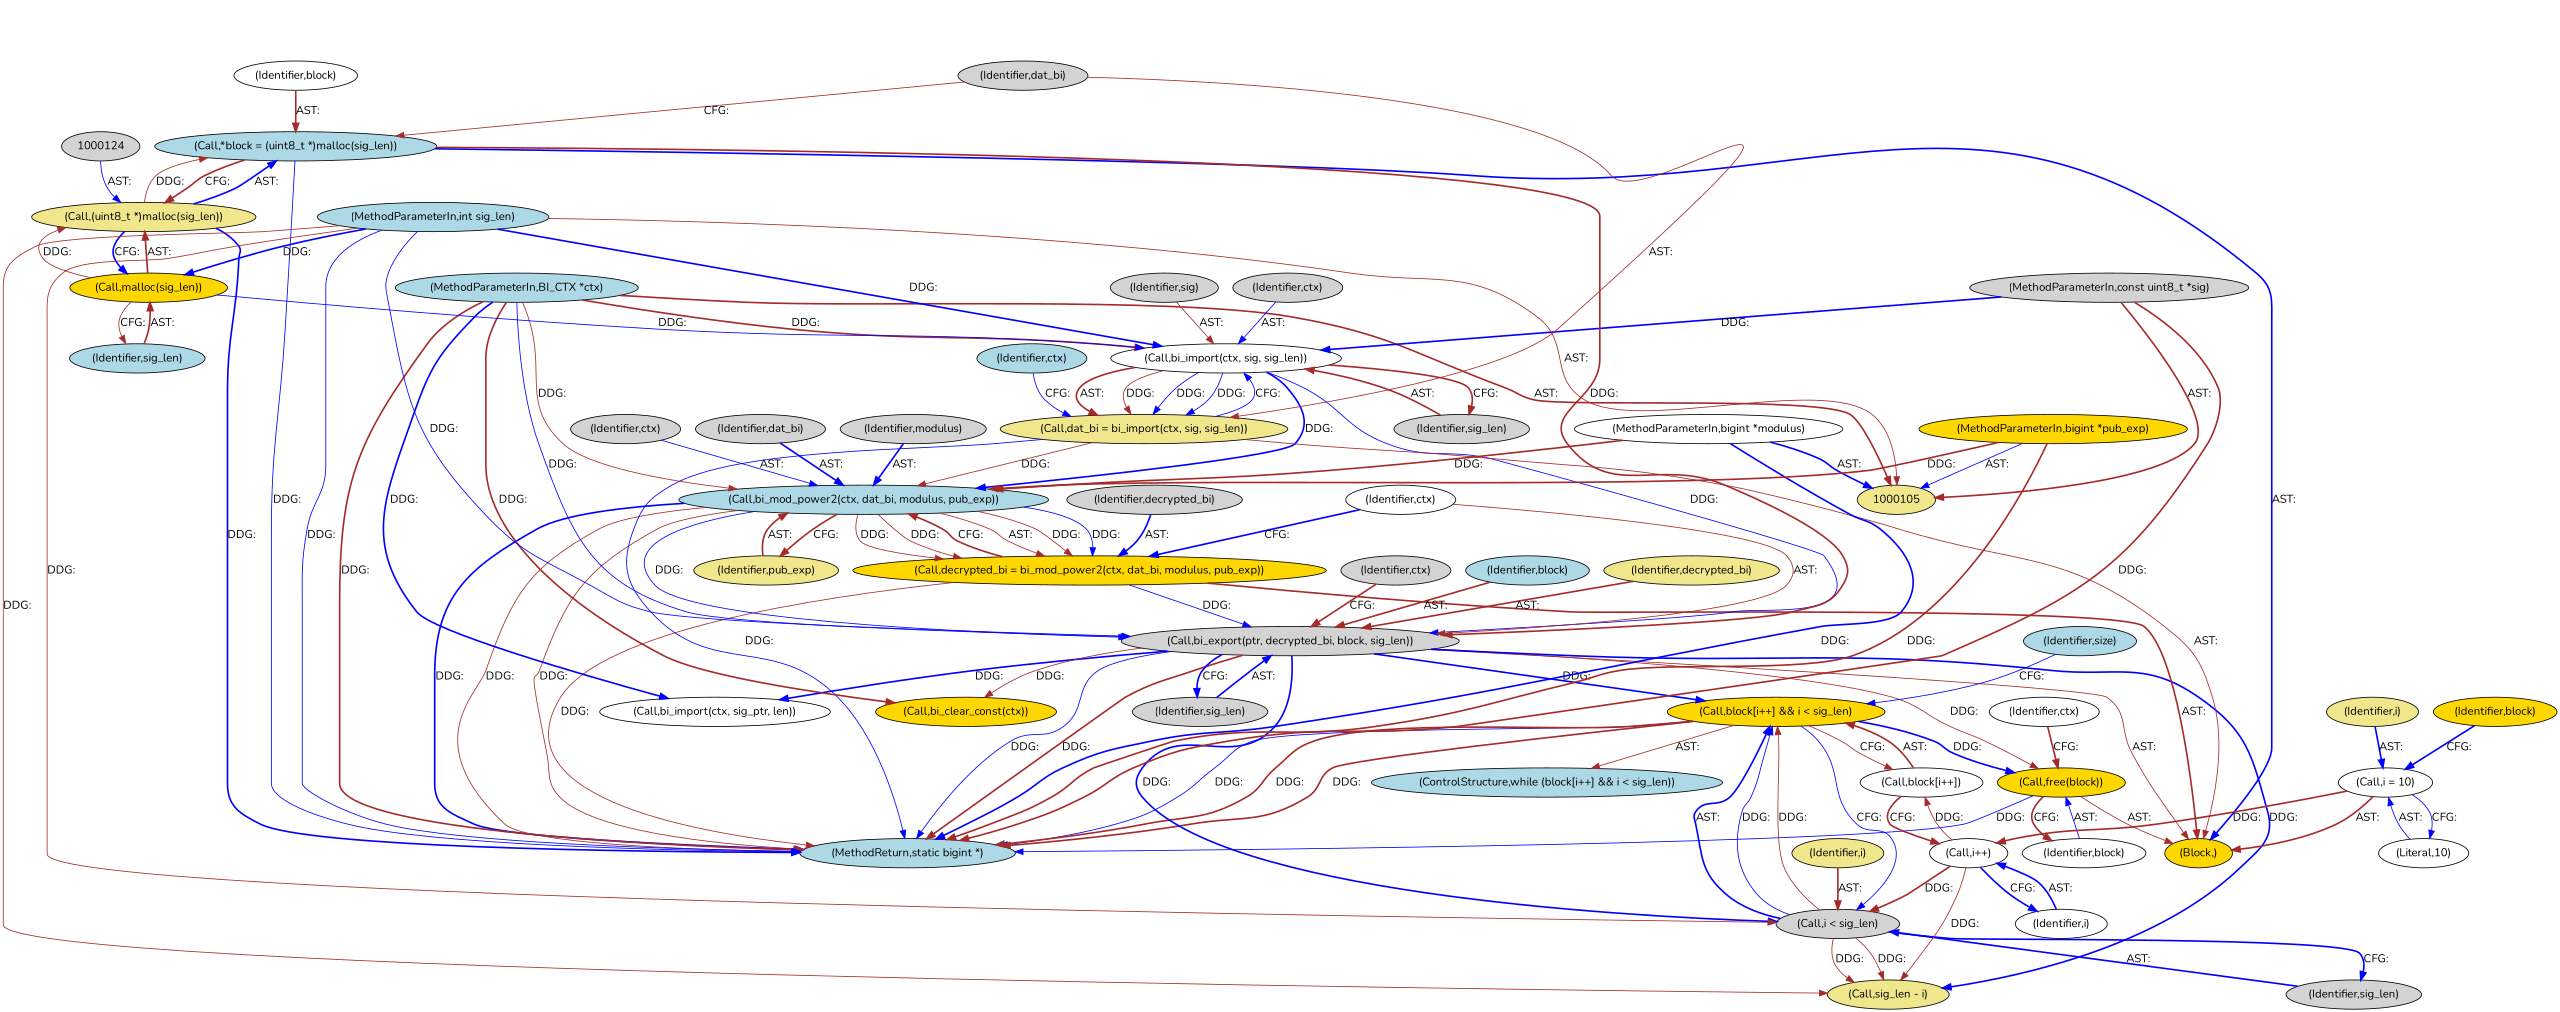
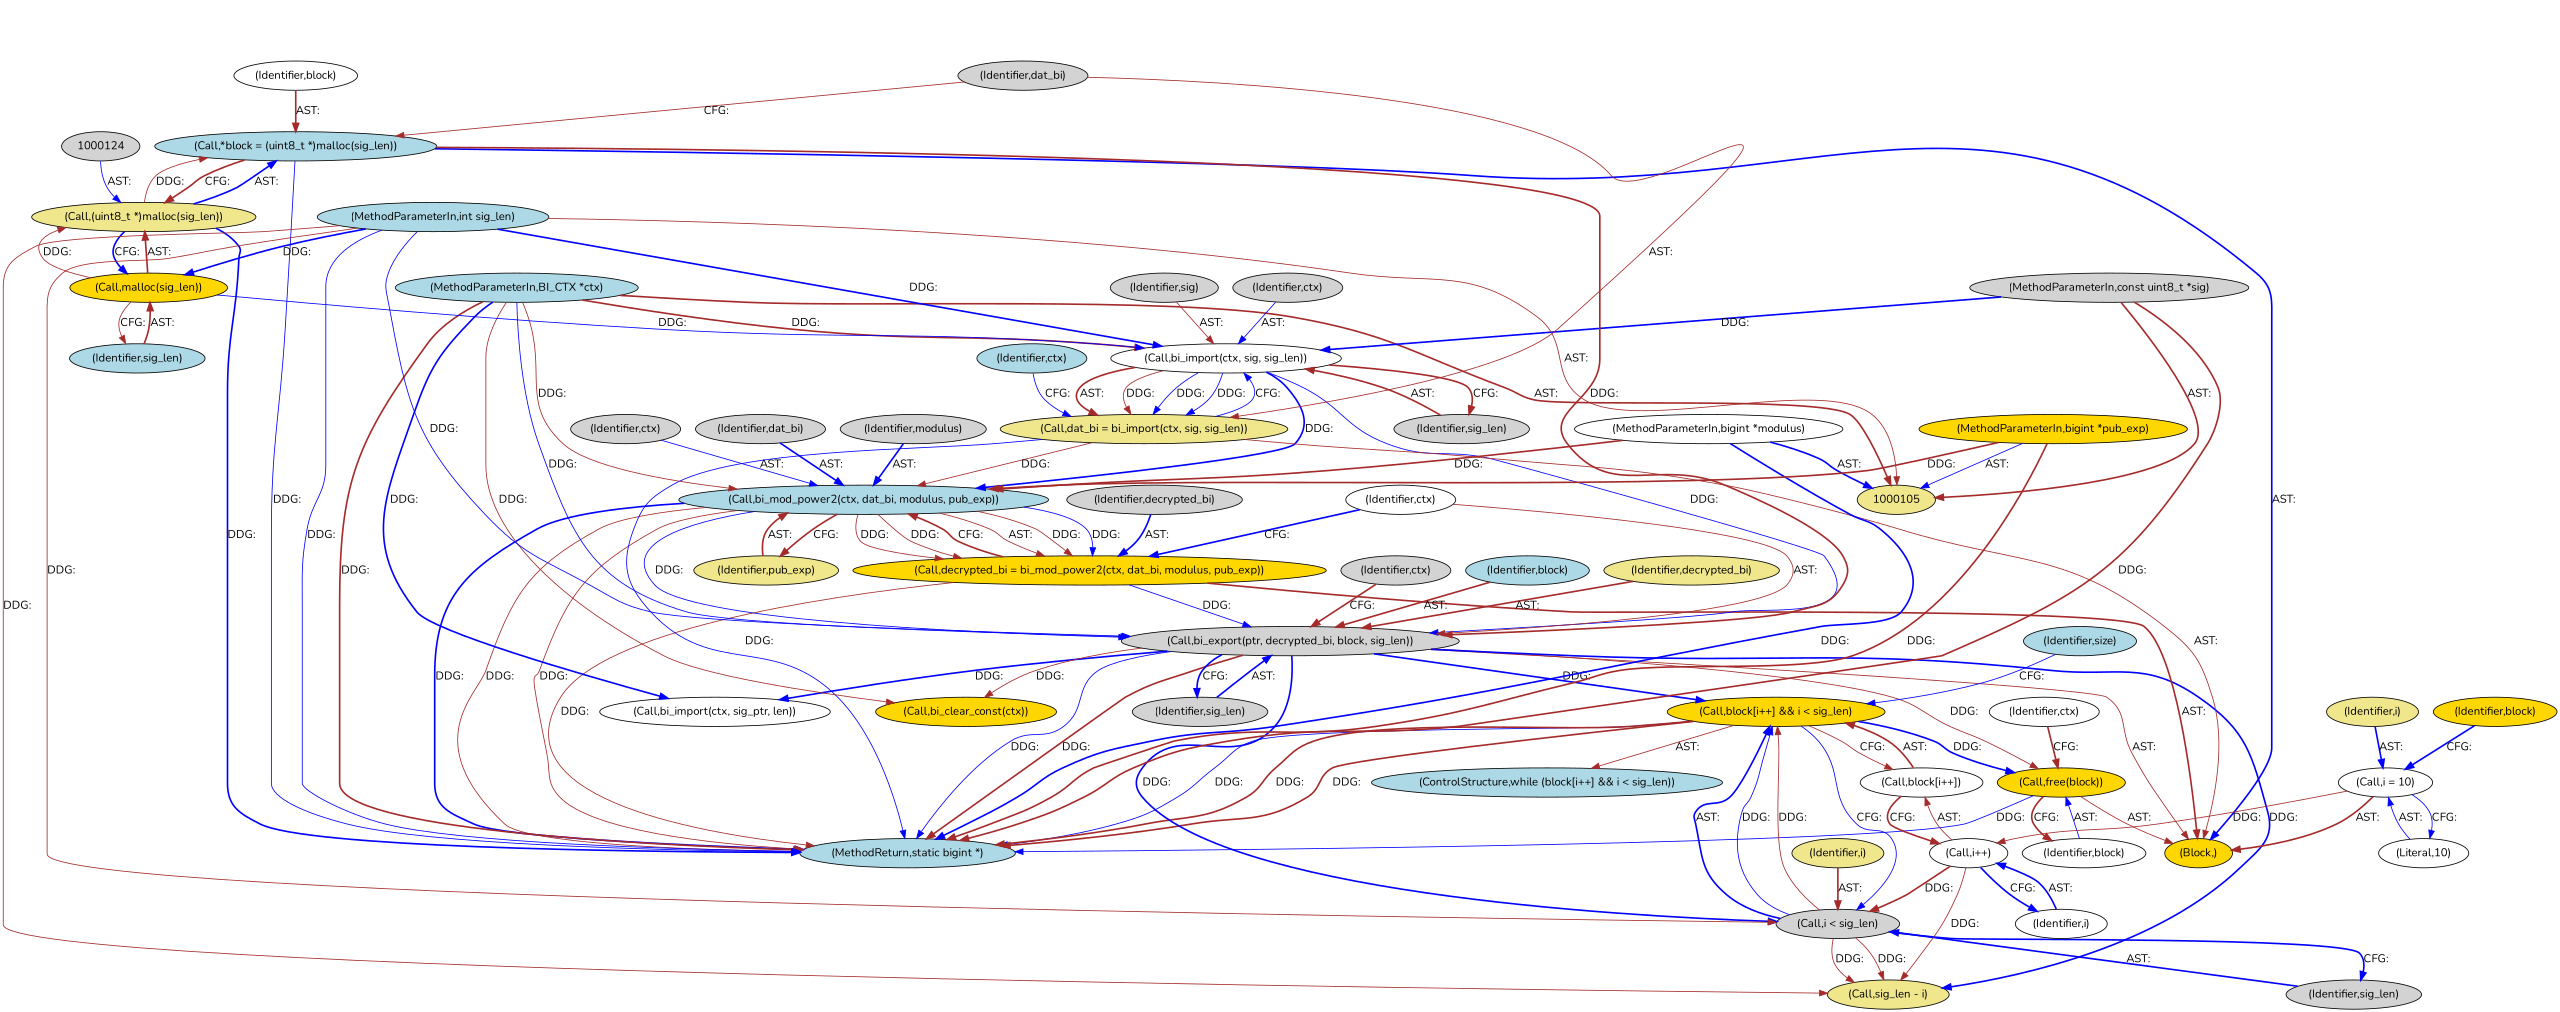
(562, 589) -> (562, 589)
(1951, 818) -> (1951, 818)
(2185, 820) -> (2185, 820)
